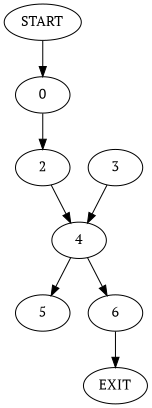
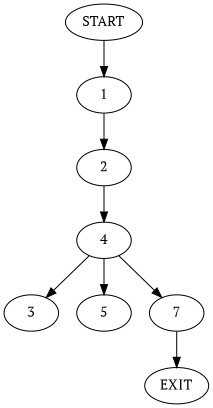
(43, 95) -> (104, 95)
(100, 199) -> (71, 273)
(115, 313) -> (177, 313)
